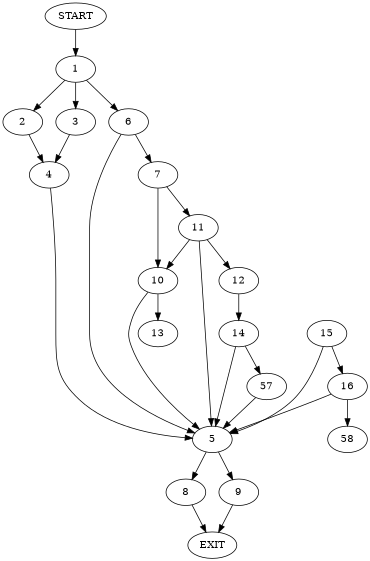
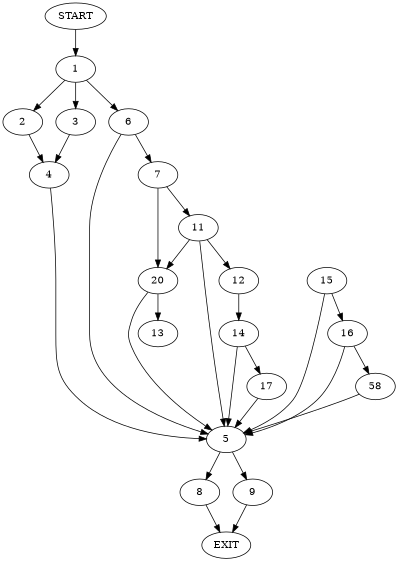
(158, 281) -> (158, 281)
(267, 386) -> (267, 386)
none -> (311, 412)
